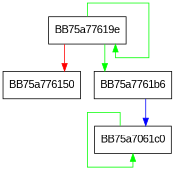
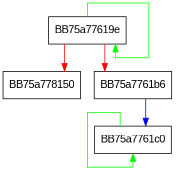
(105, 54) -> (105, 54)
(42, 85) -> (42, 85)
(133, 140) -> (133, 140)
